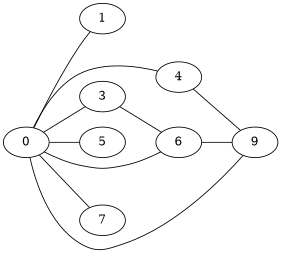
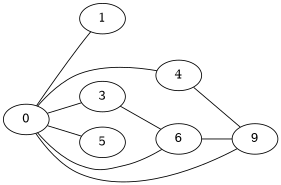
(103, 220) -> none
